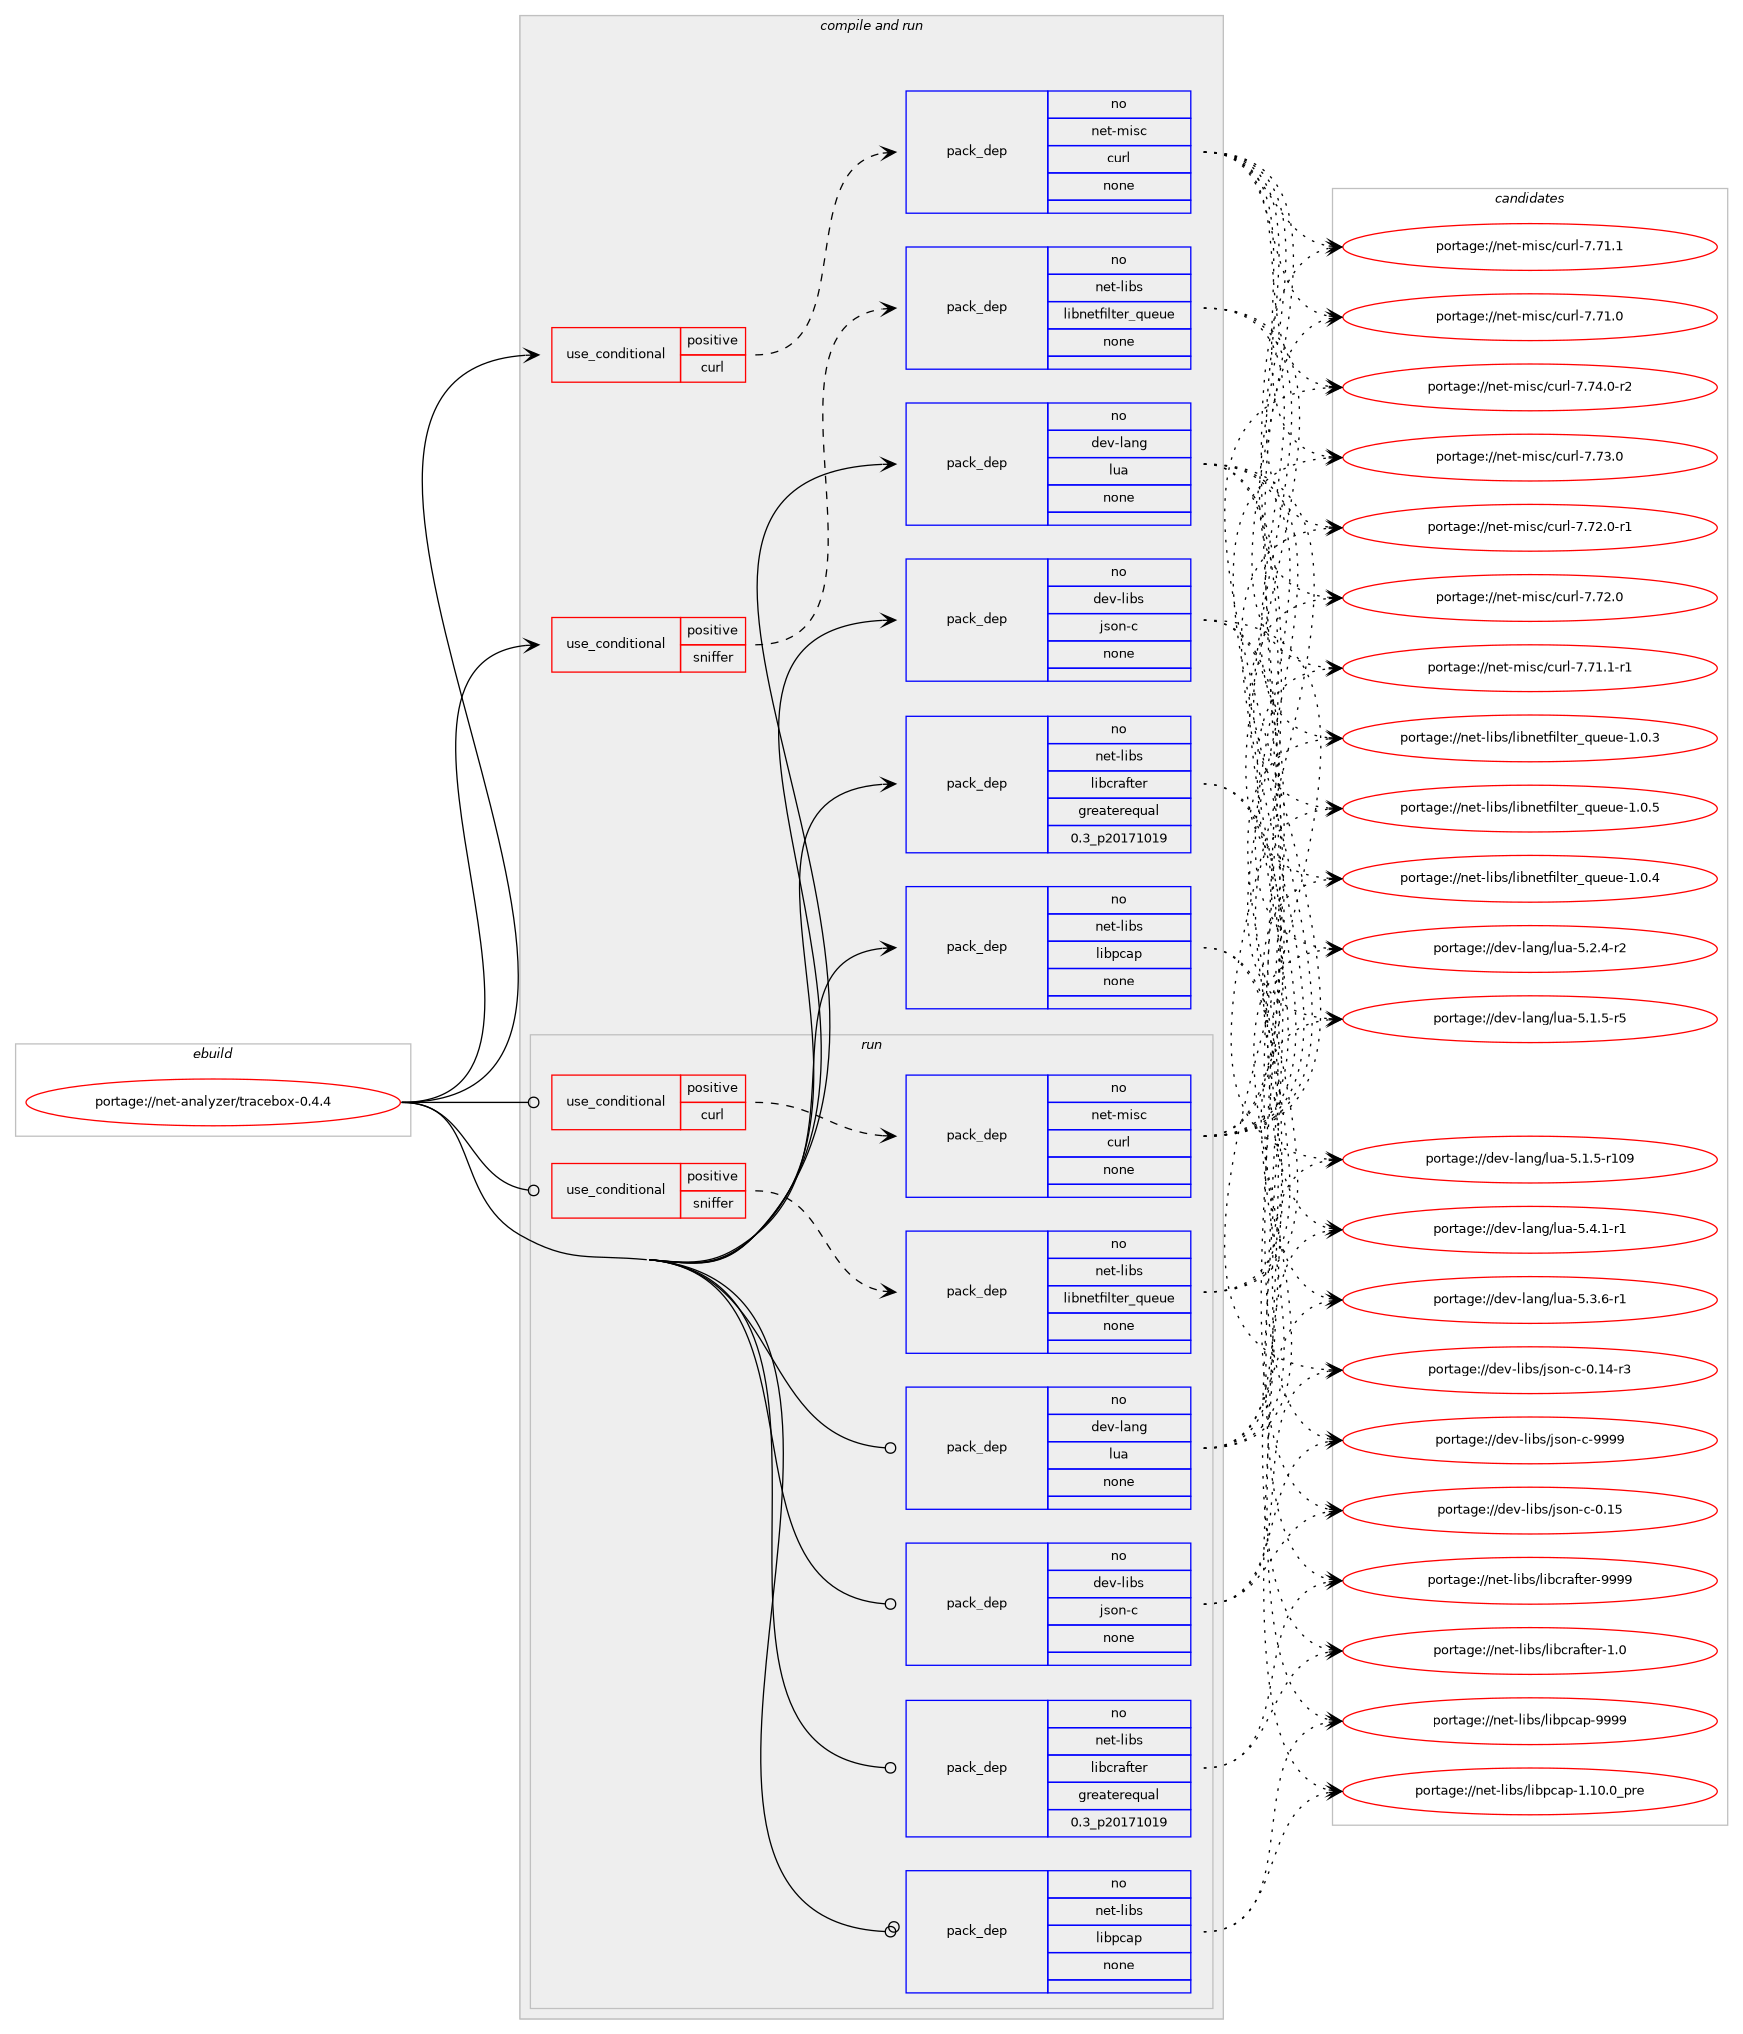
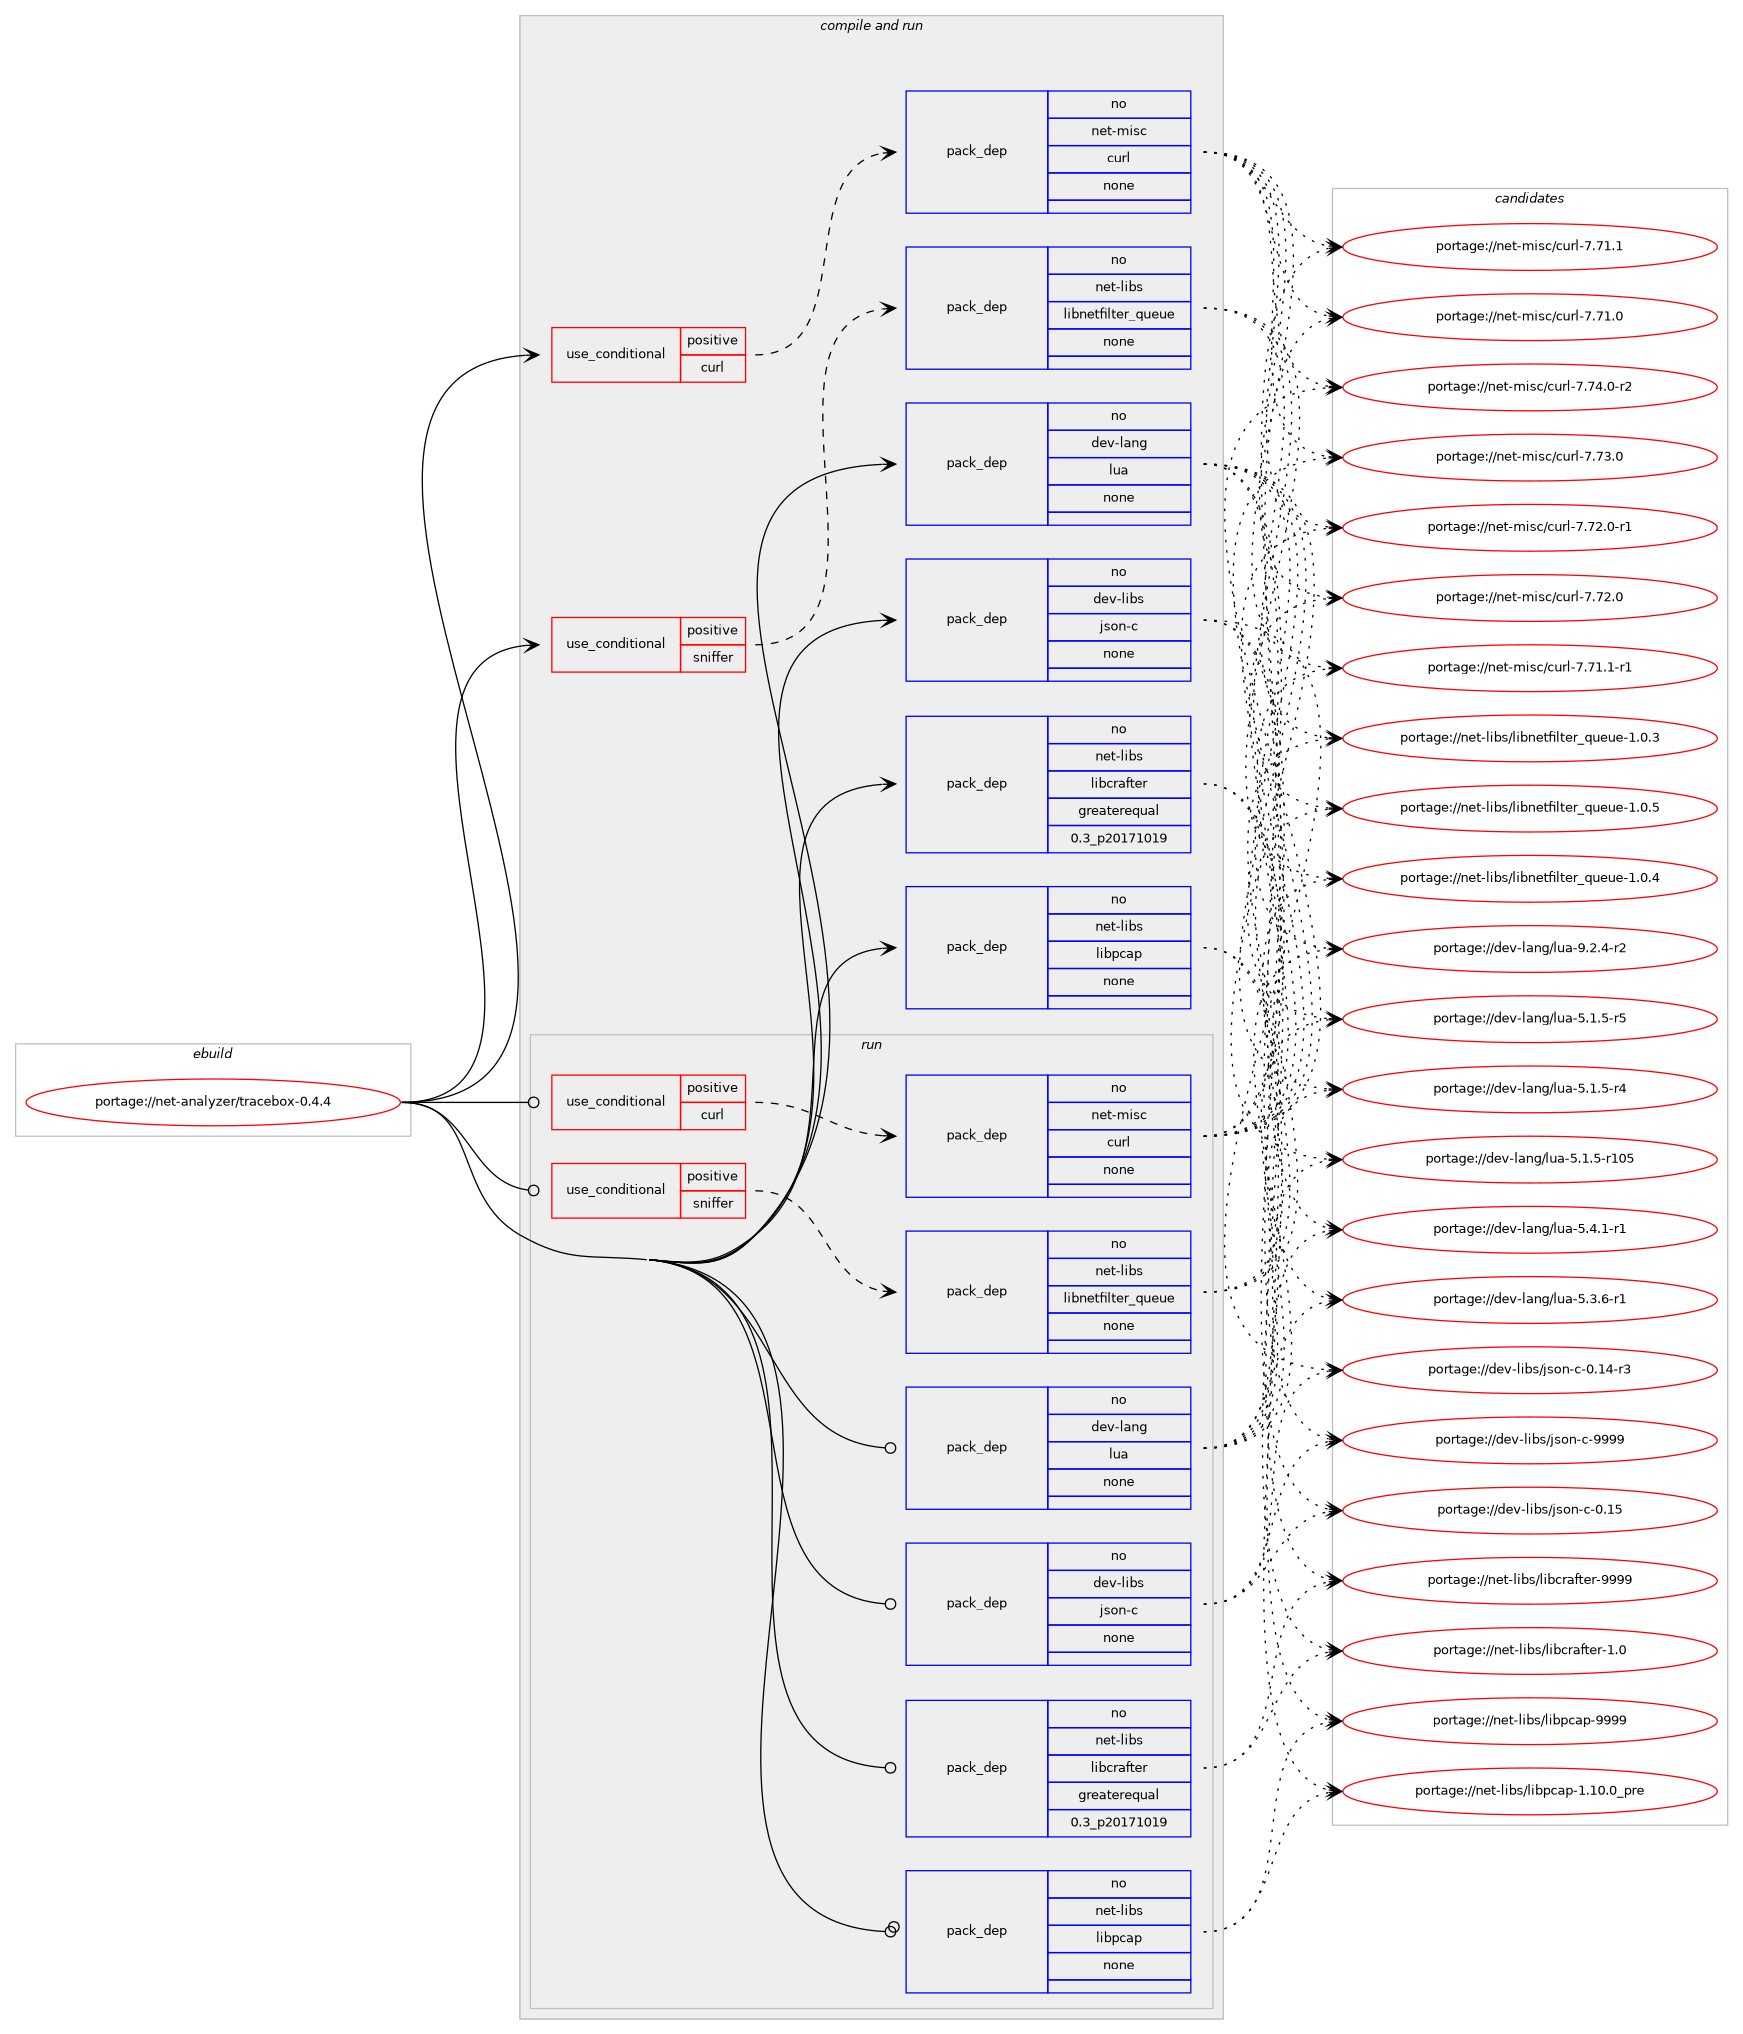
(1530, 949) -> (1530, 949)
none -> (1530, 1089)
(1530, 1160) -> (1530, 1160)
